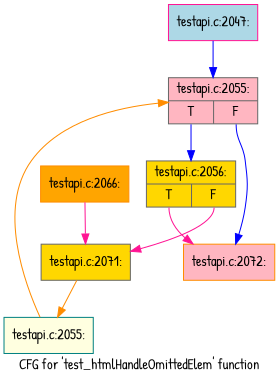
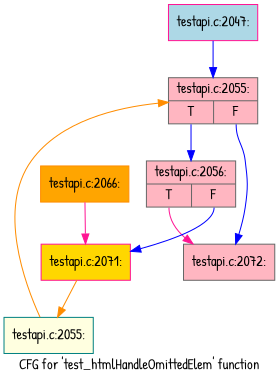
(191, 184) -> (191, 184)
(188, 232) -> (188, 232)
(86, 262) -> (86, 262)
(229, 262) -> (229, 262)
